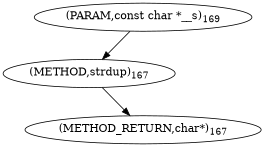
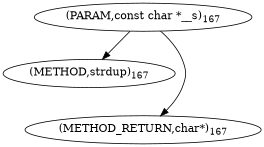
(212, 16) -> (212, 16)
(113, 99) -> (185, 69)
